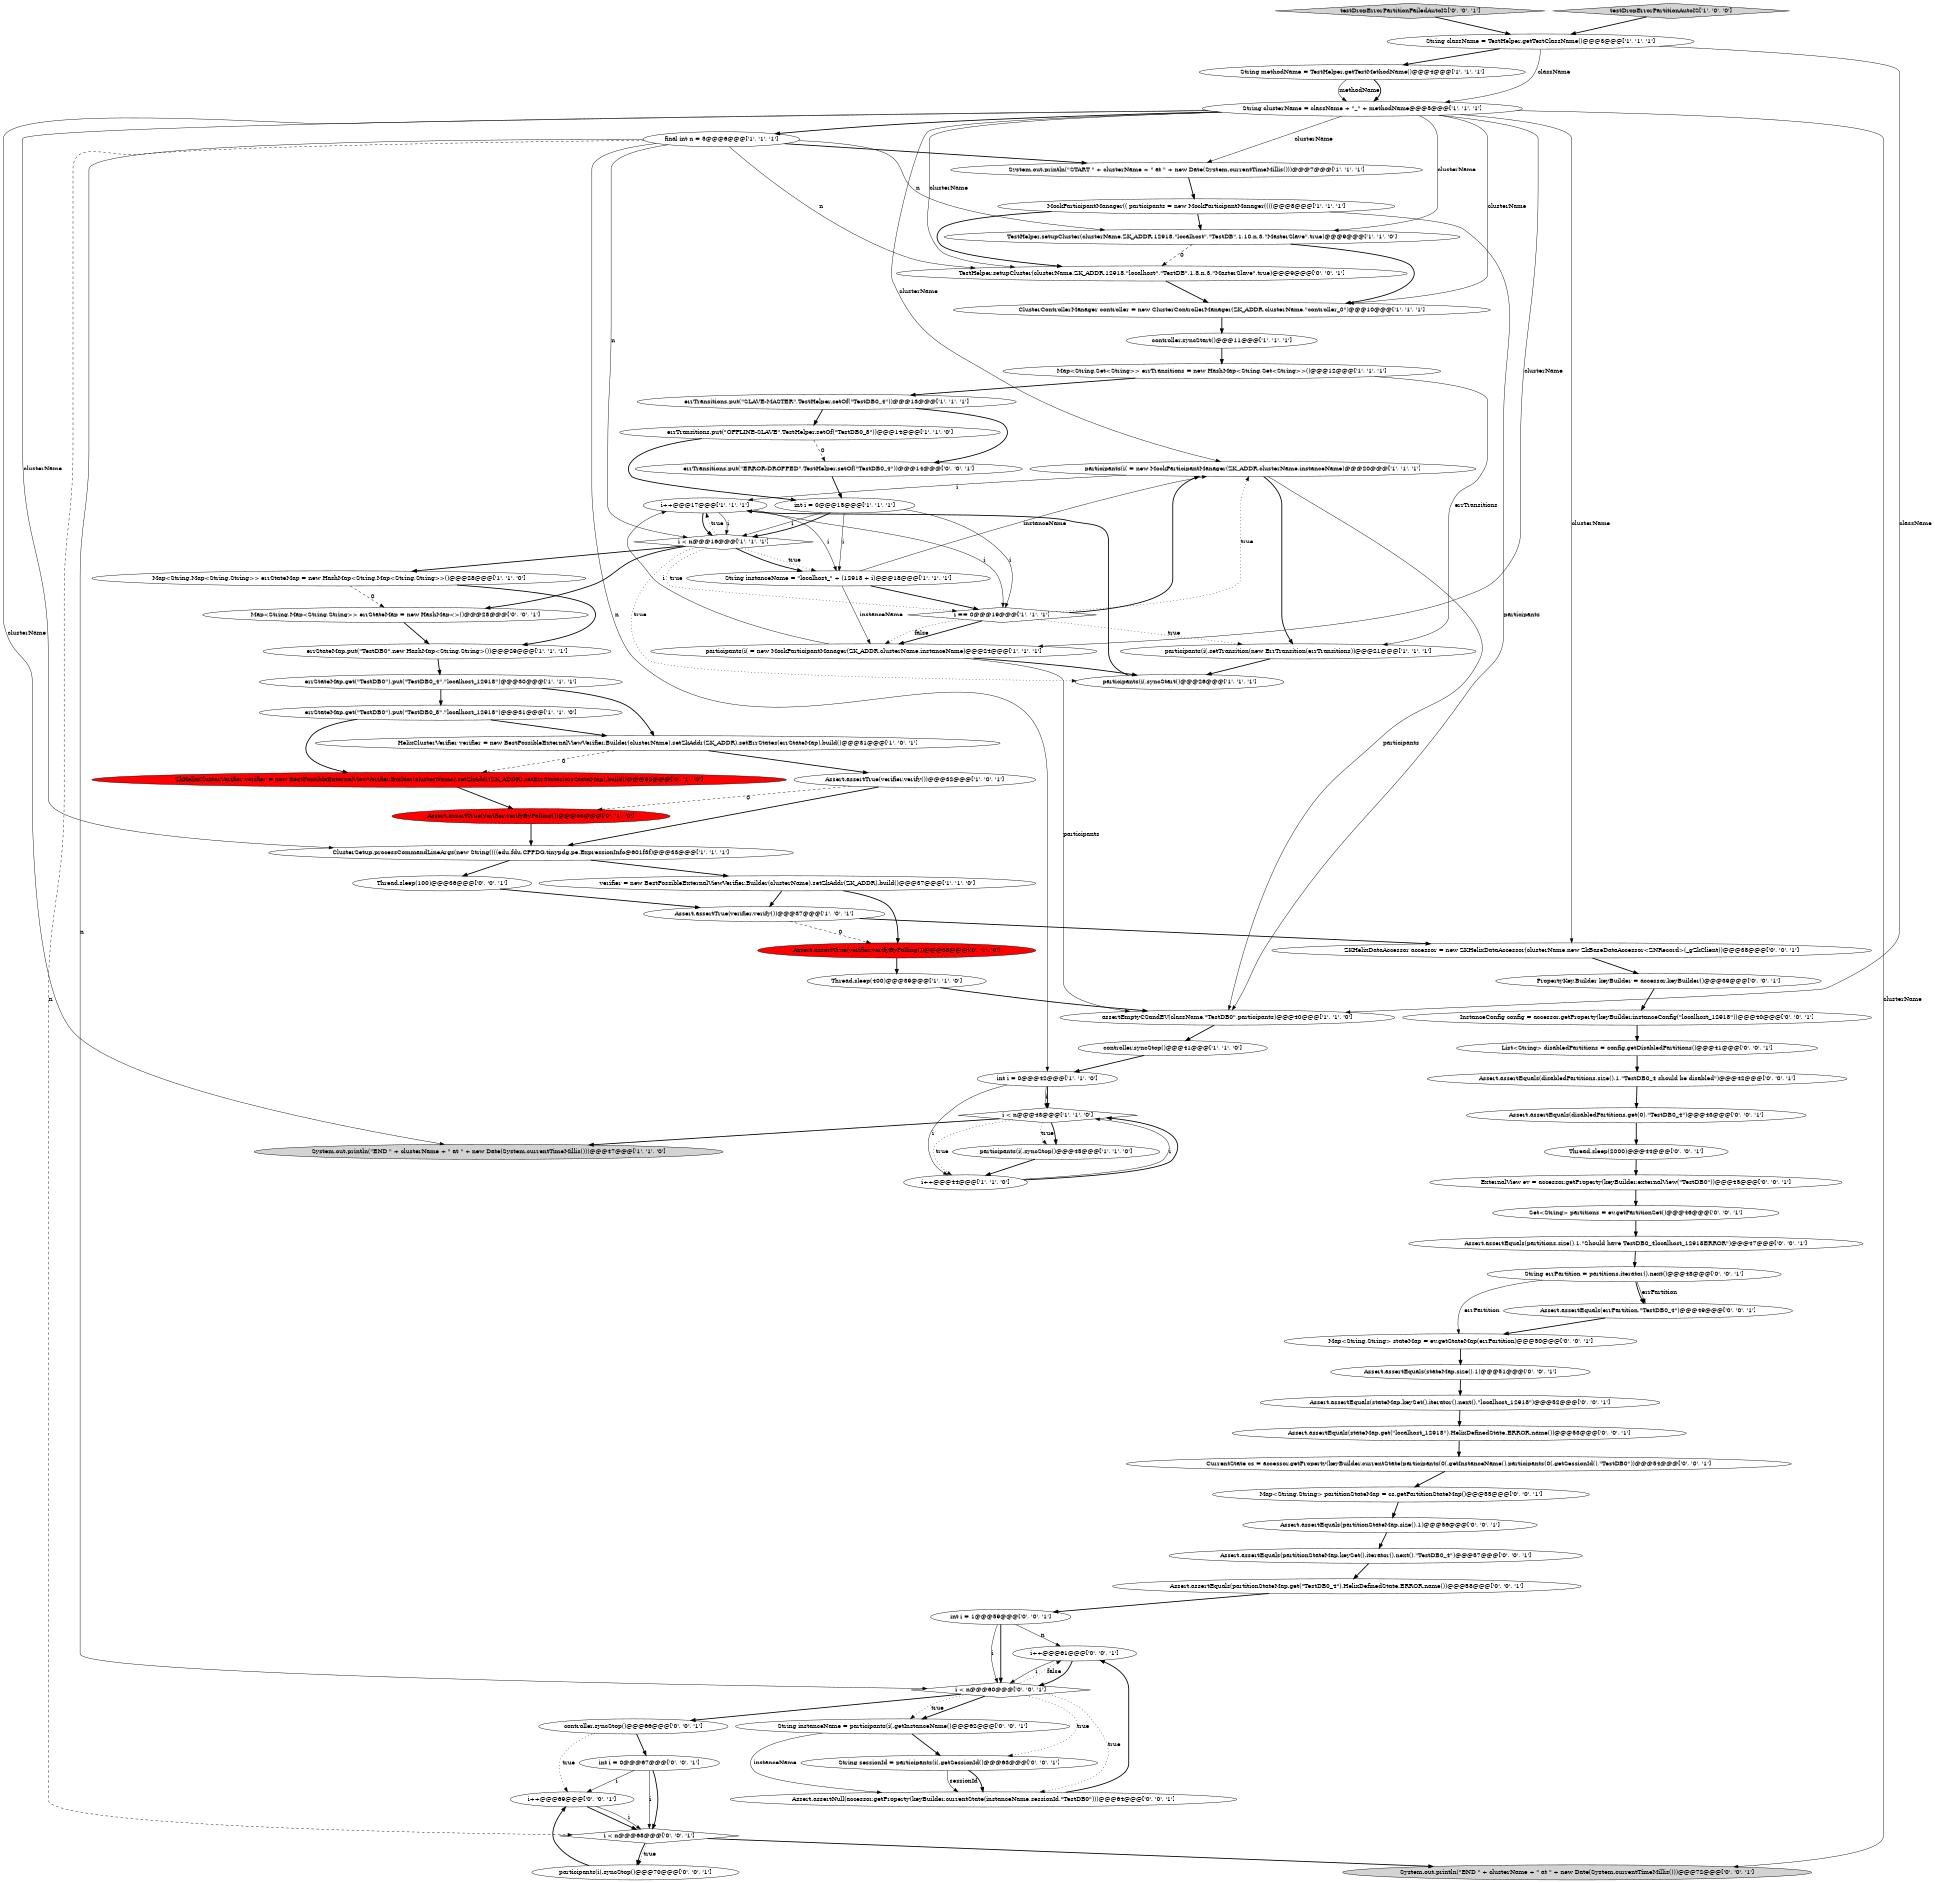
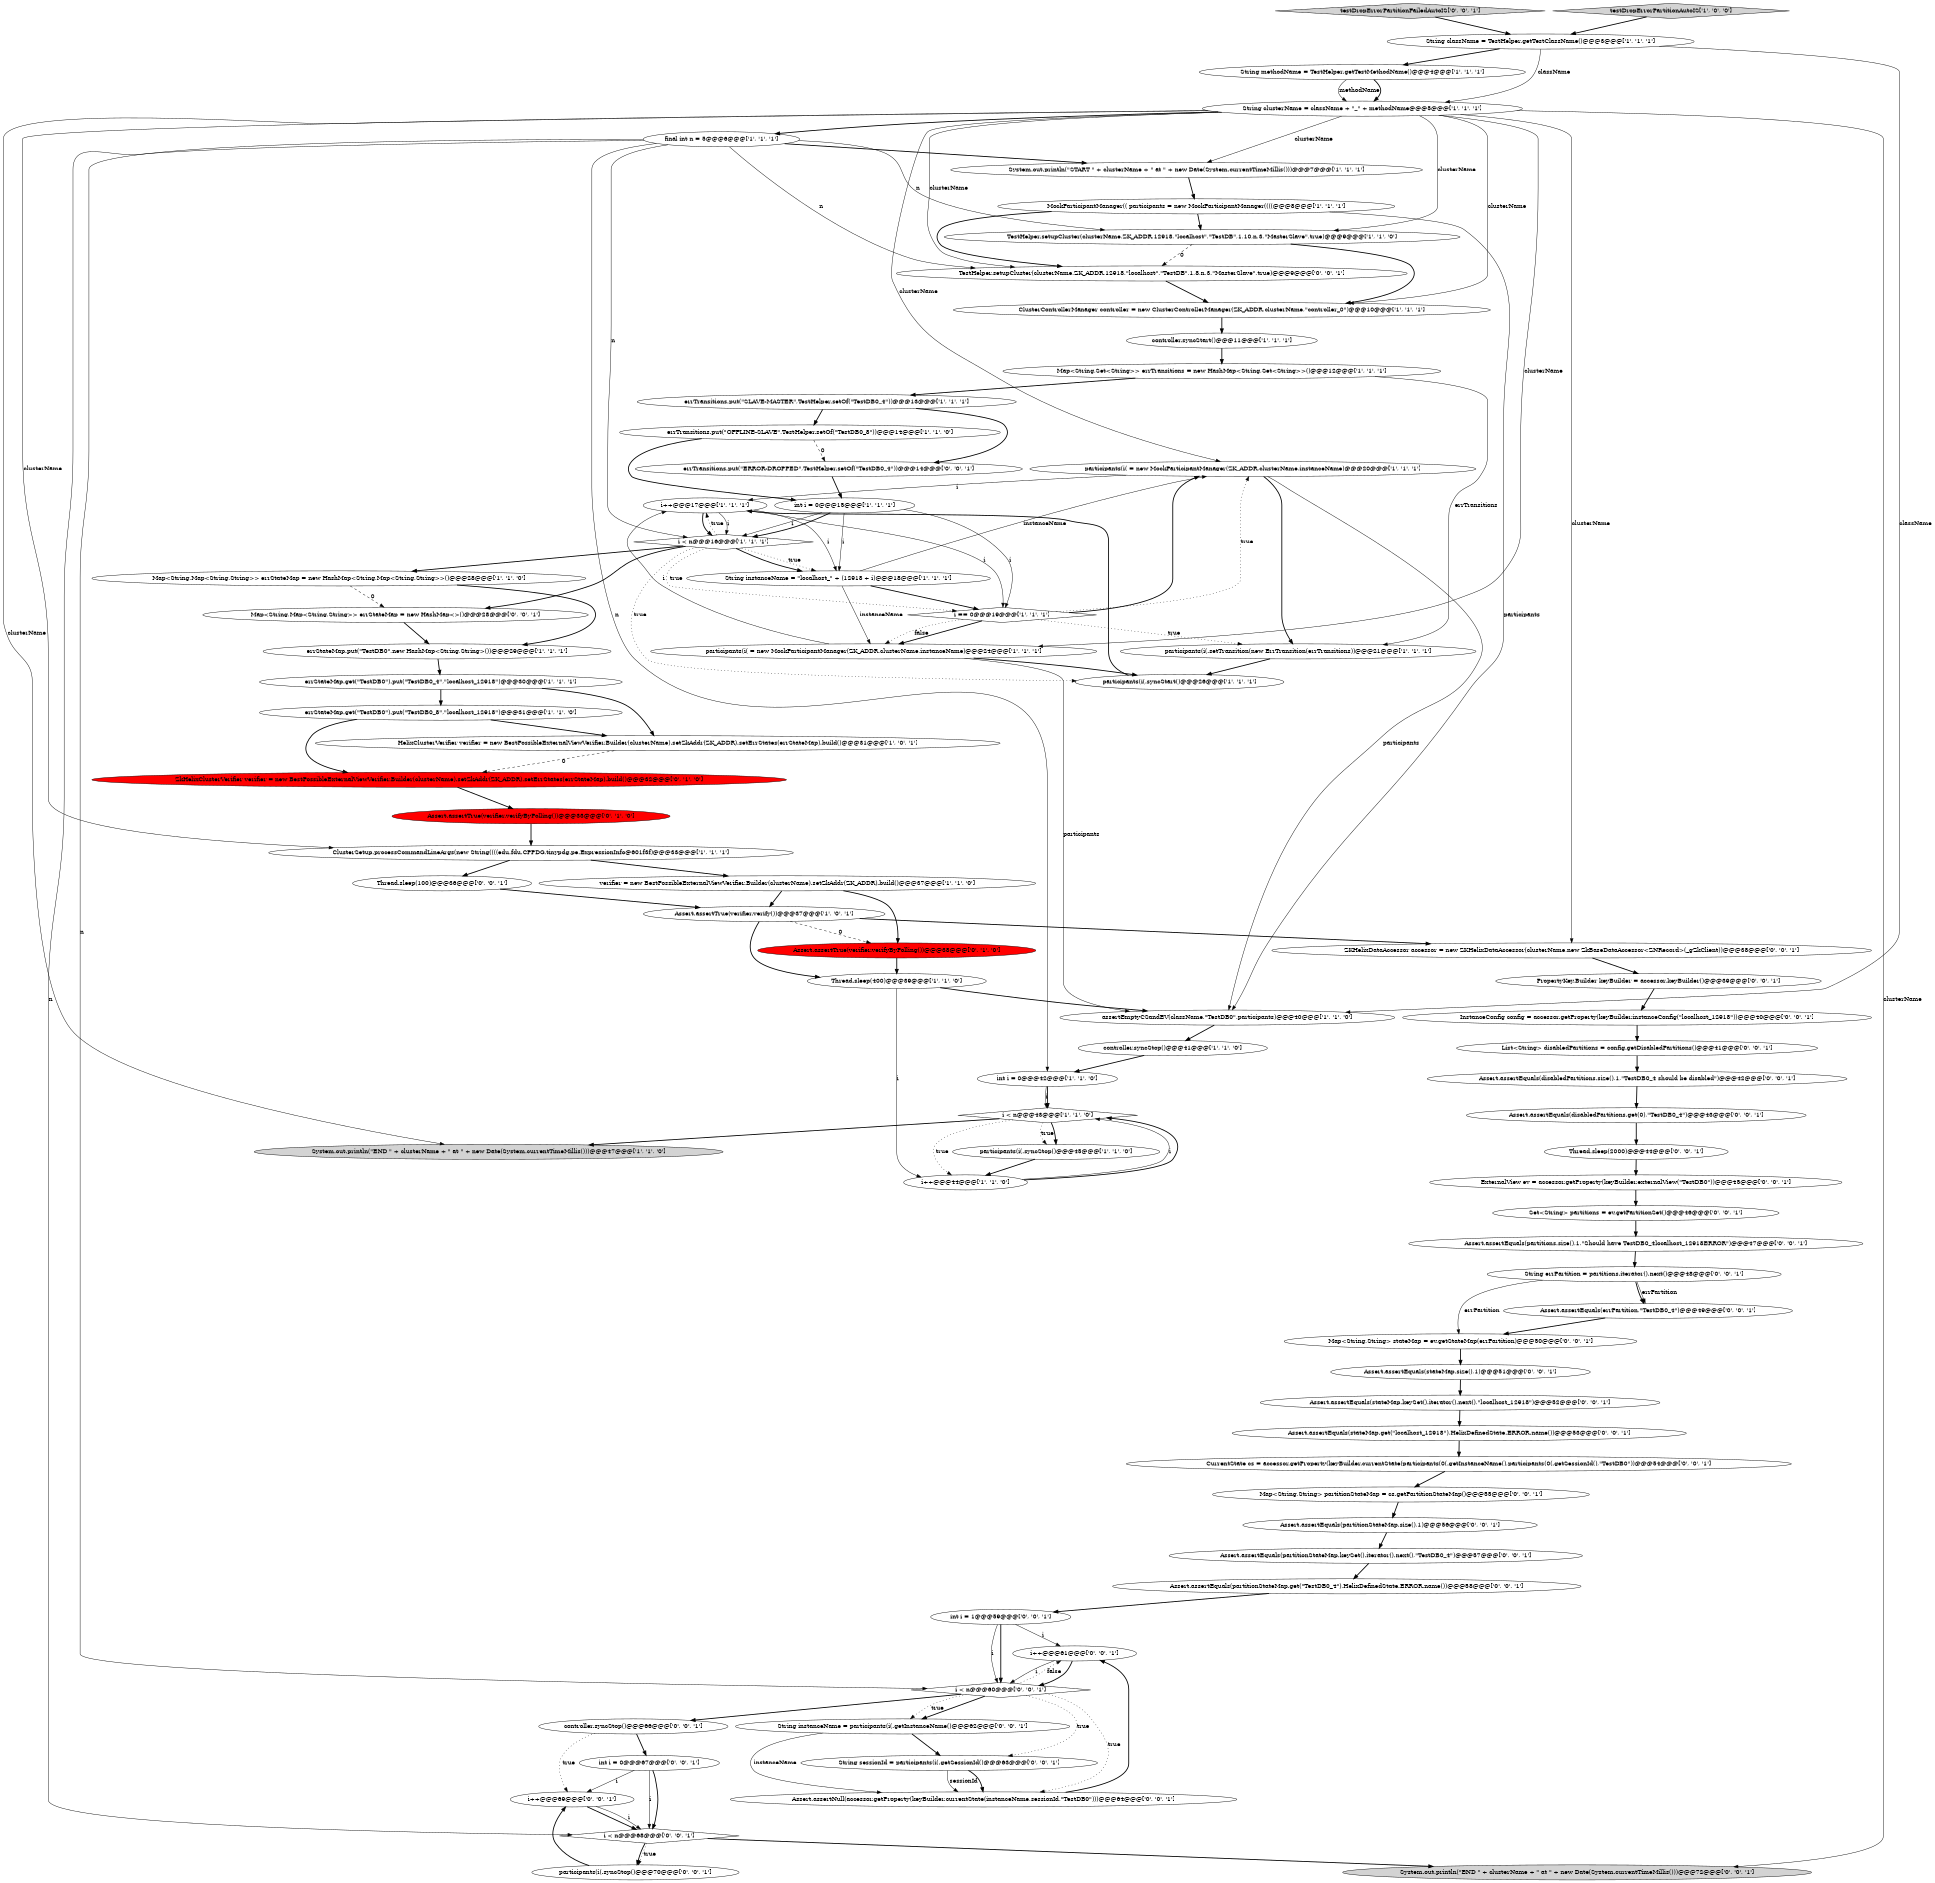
(915, 780) -> none
(50, 955) -> (50, 955)
none -> (765, 965)
(945, 1115) -> (897, 1087)
(1043, 1635) -> (1043, 1635)
